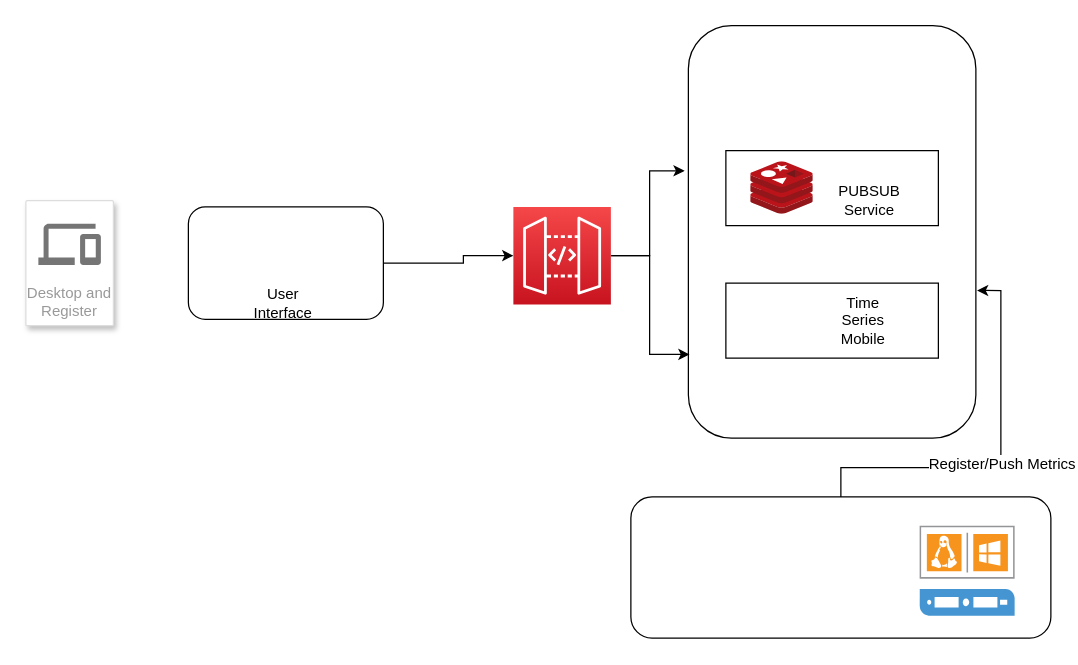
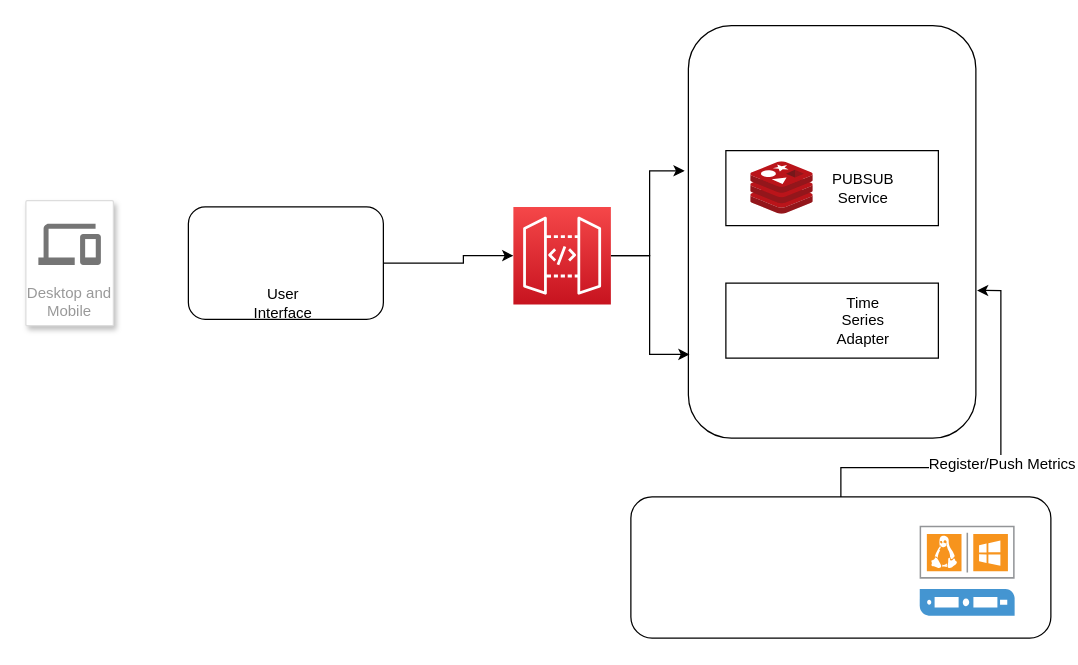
(869, 201) -> (863, 188)
(69, 301) -> (69, 301)
(863, 321) -> (863, 321)
